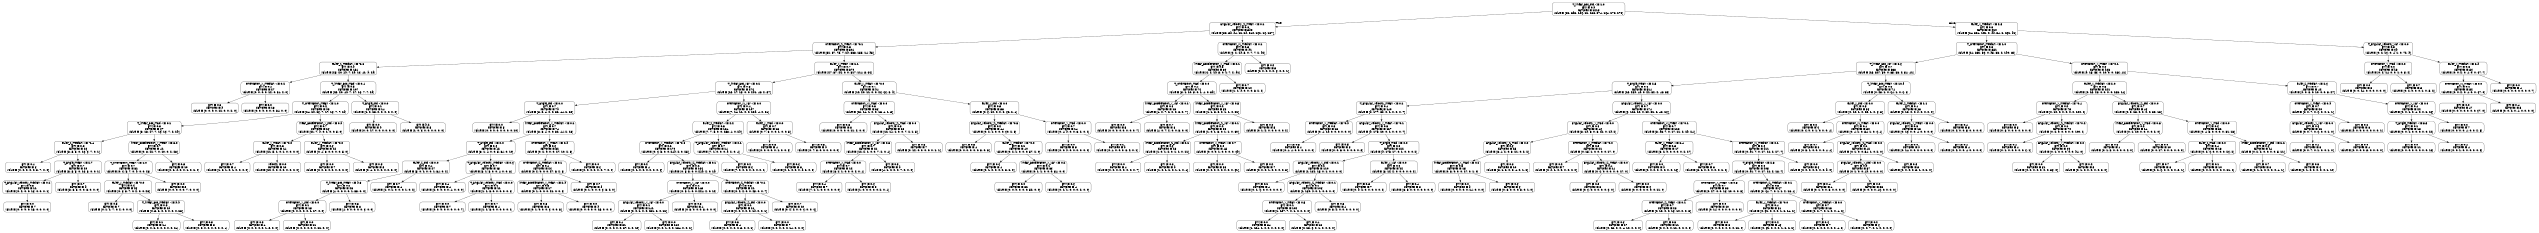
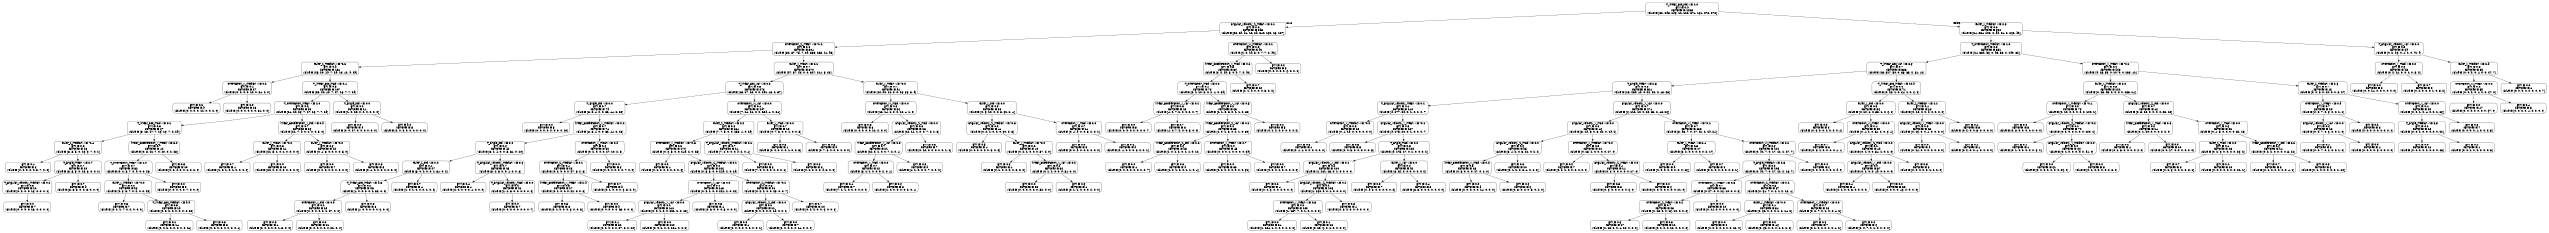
(277, 167) -> (277, 167)
(491, 207) -> none
